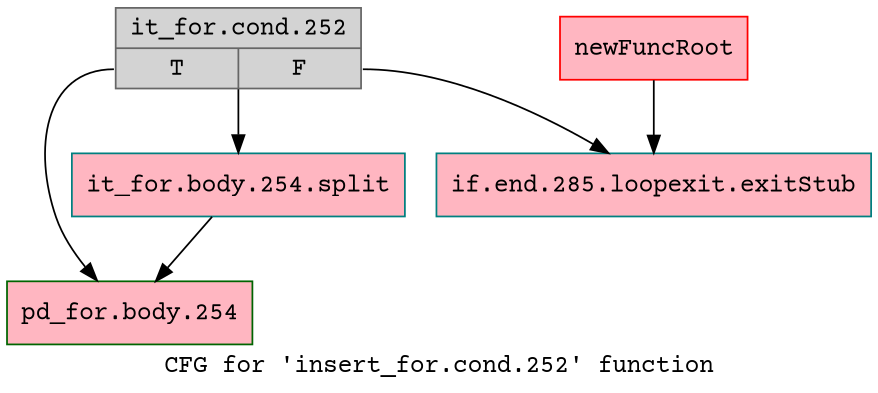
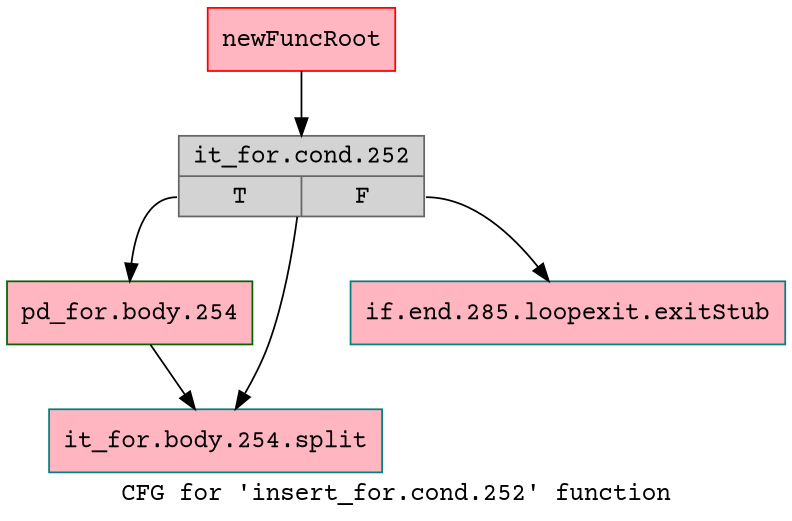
(654, 108) -> (301, 95)
(190, 242) -> (168, 370)
